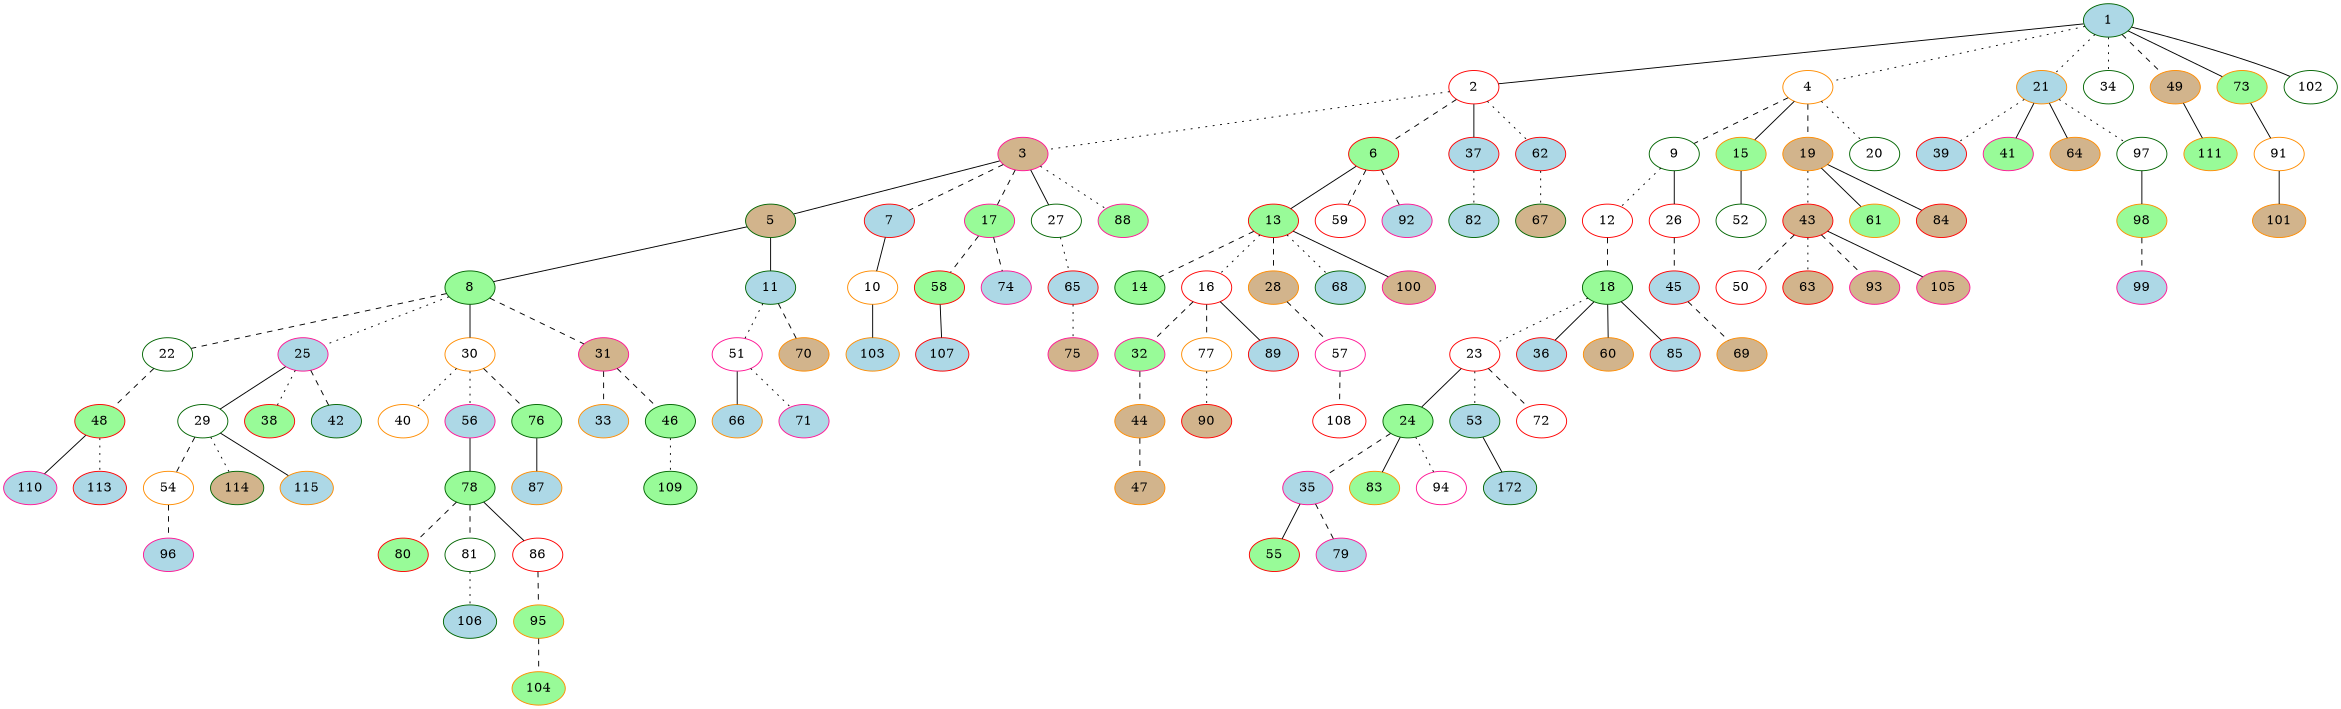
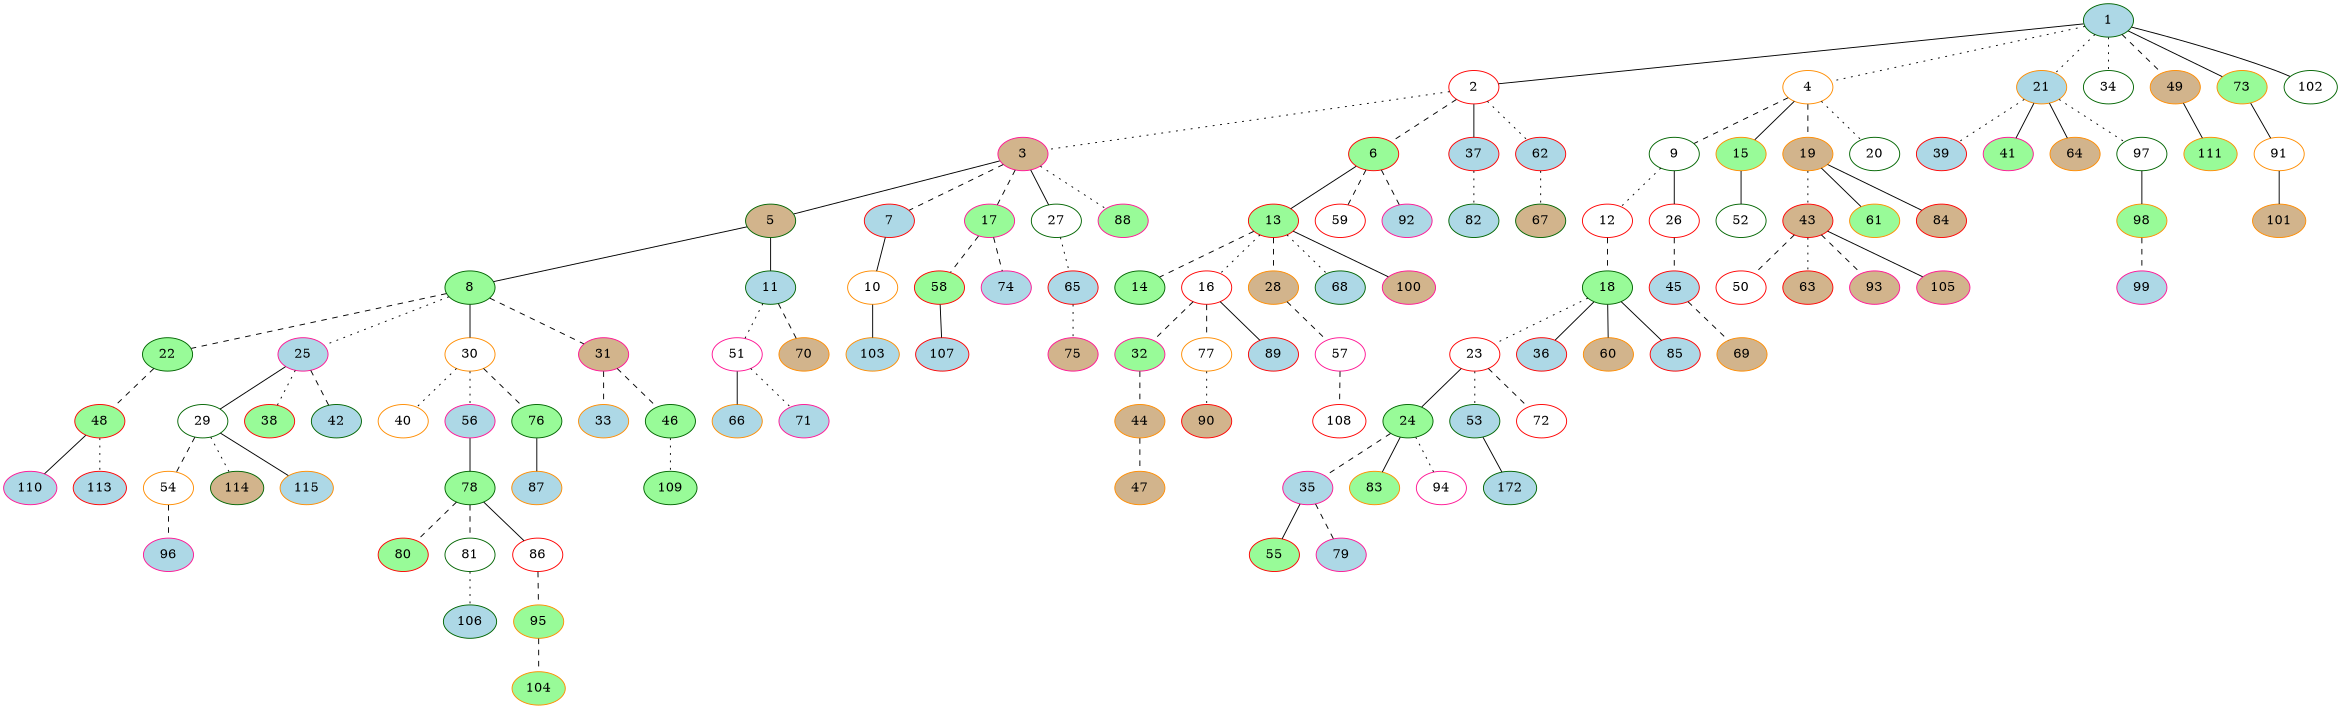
(168, 354) -> (168, 354)
